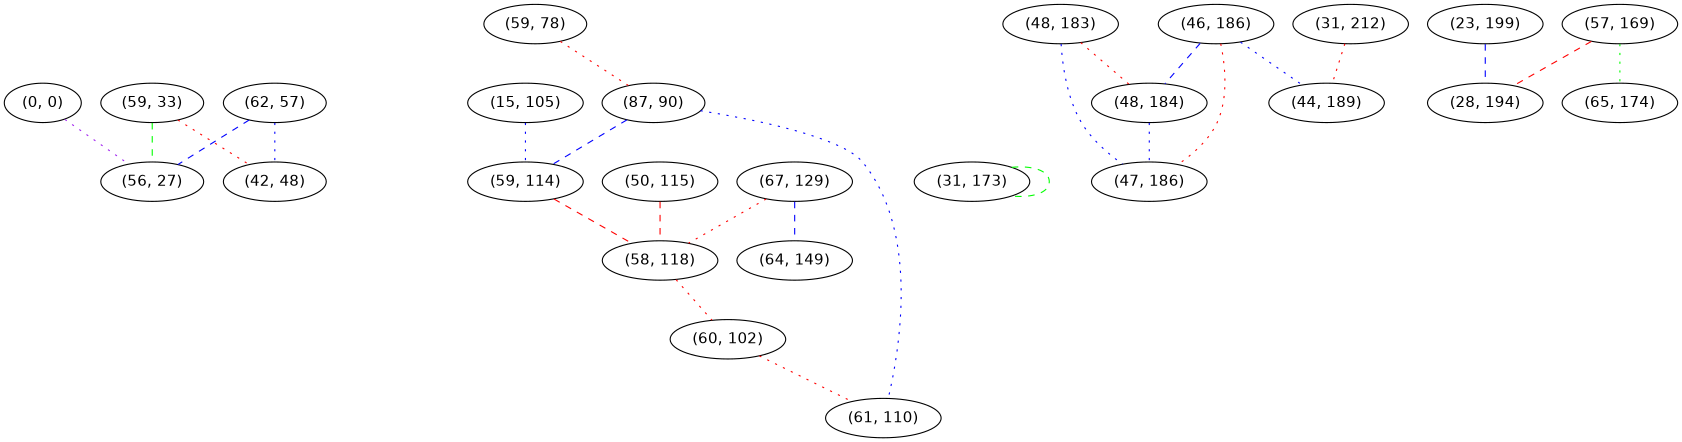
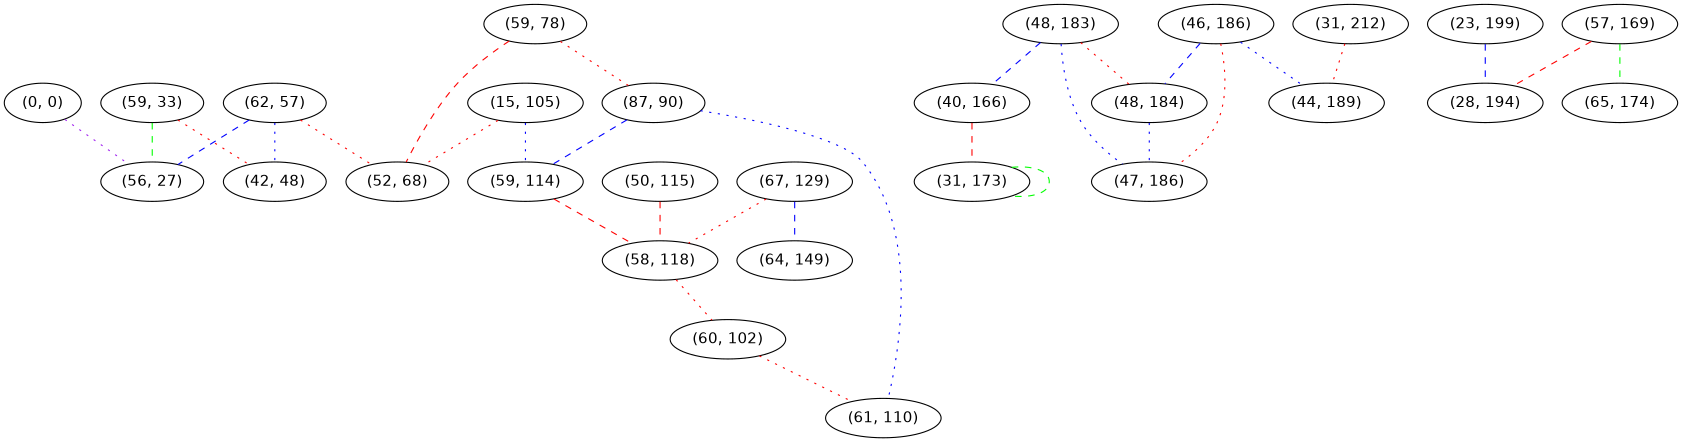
(1620, 64) -> (1620, 64)
none -> (972, 103)
none -> (397, 182)
